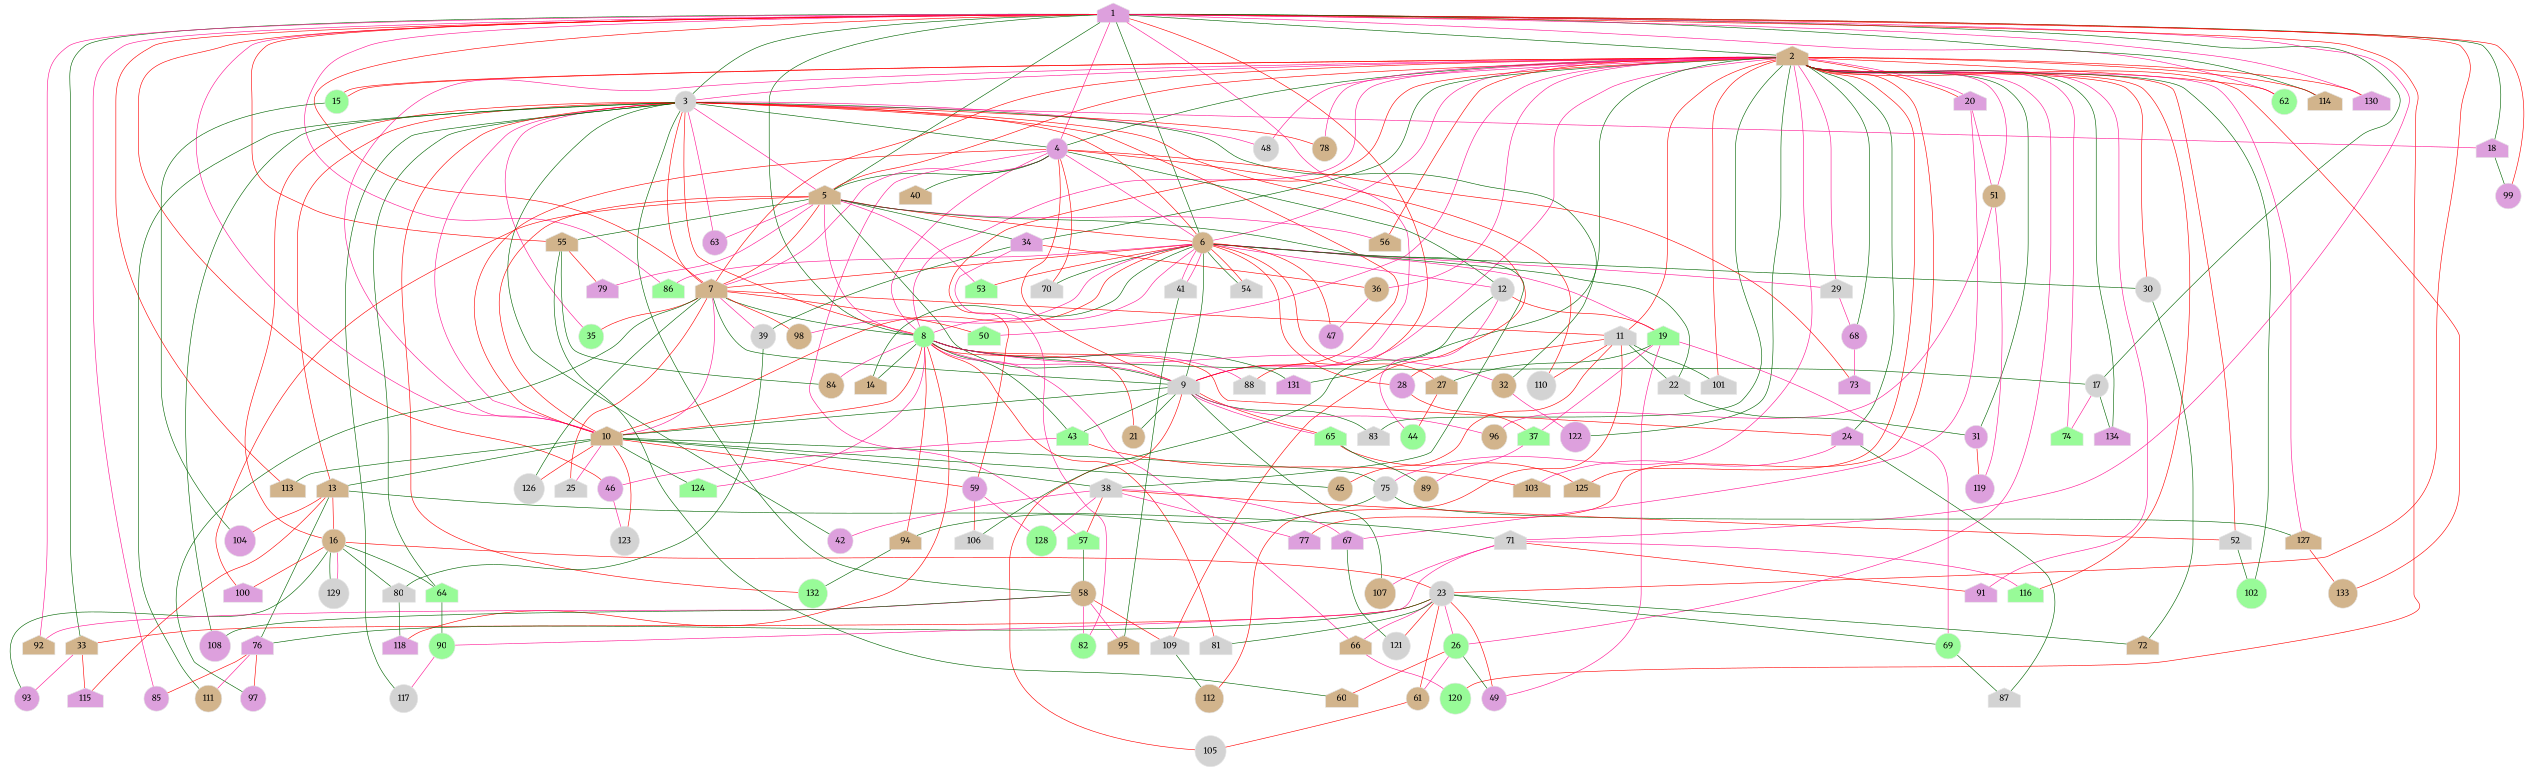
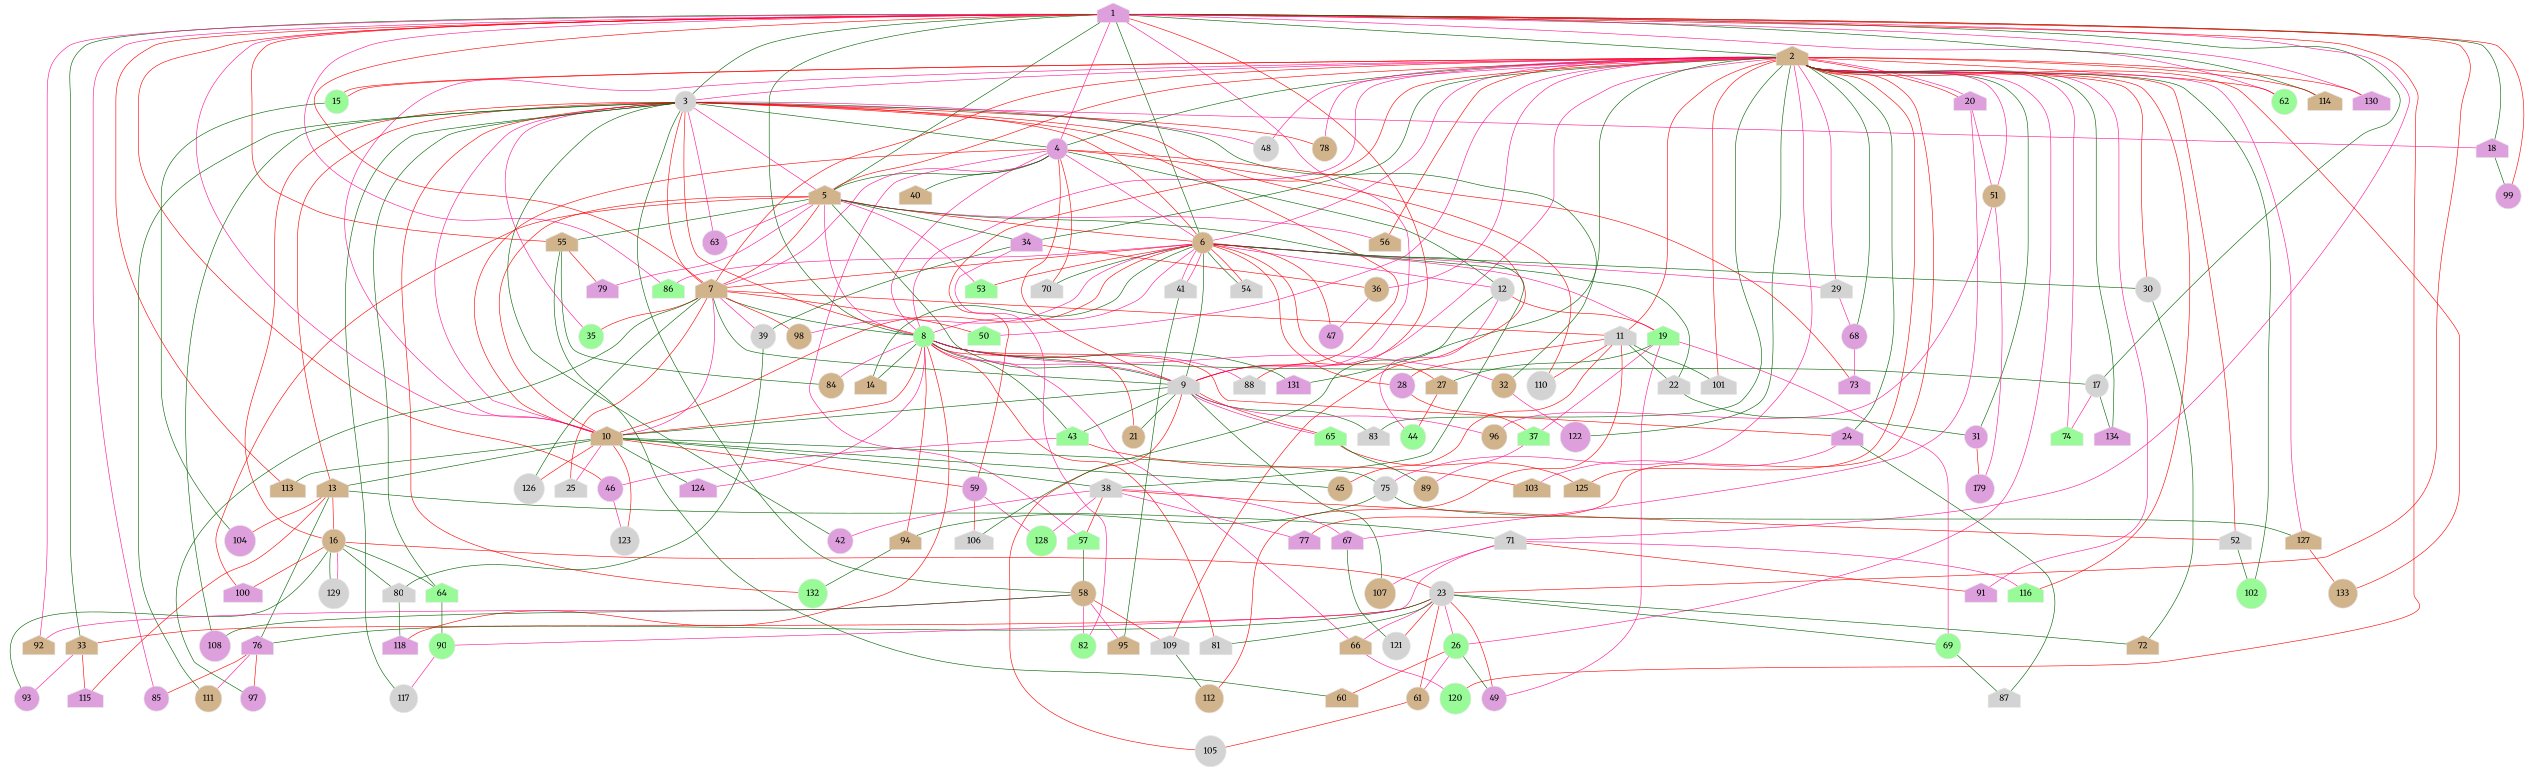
(698, 489) -> (698, 489)
(1980, 489) -> (1980, 489)
